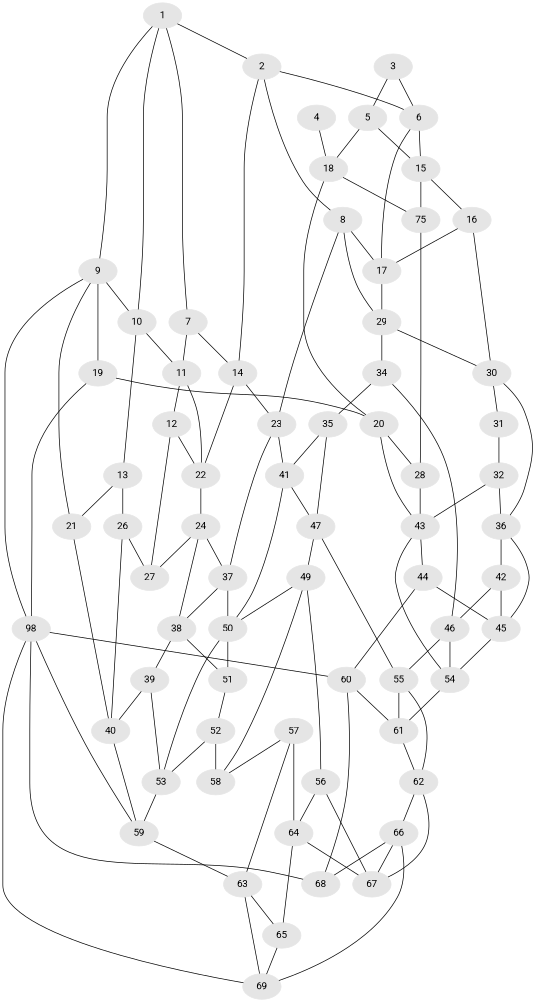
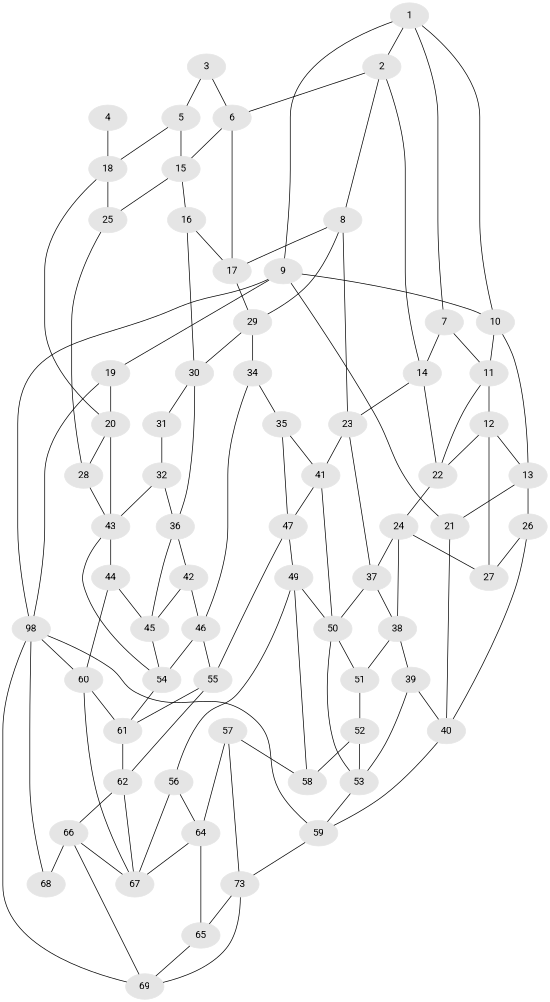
(421, 220) -> (108, 220)
none -> (509, 450)
(348, 784) -> (95, 785)
(243, 884) -> (240, 884)
